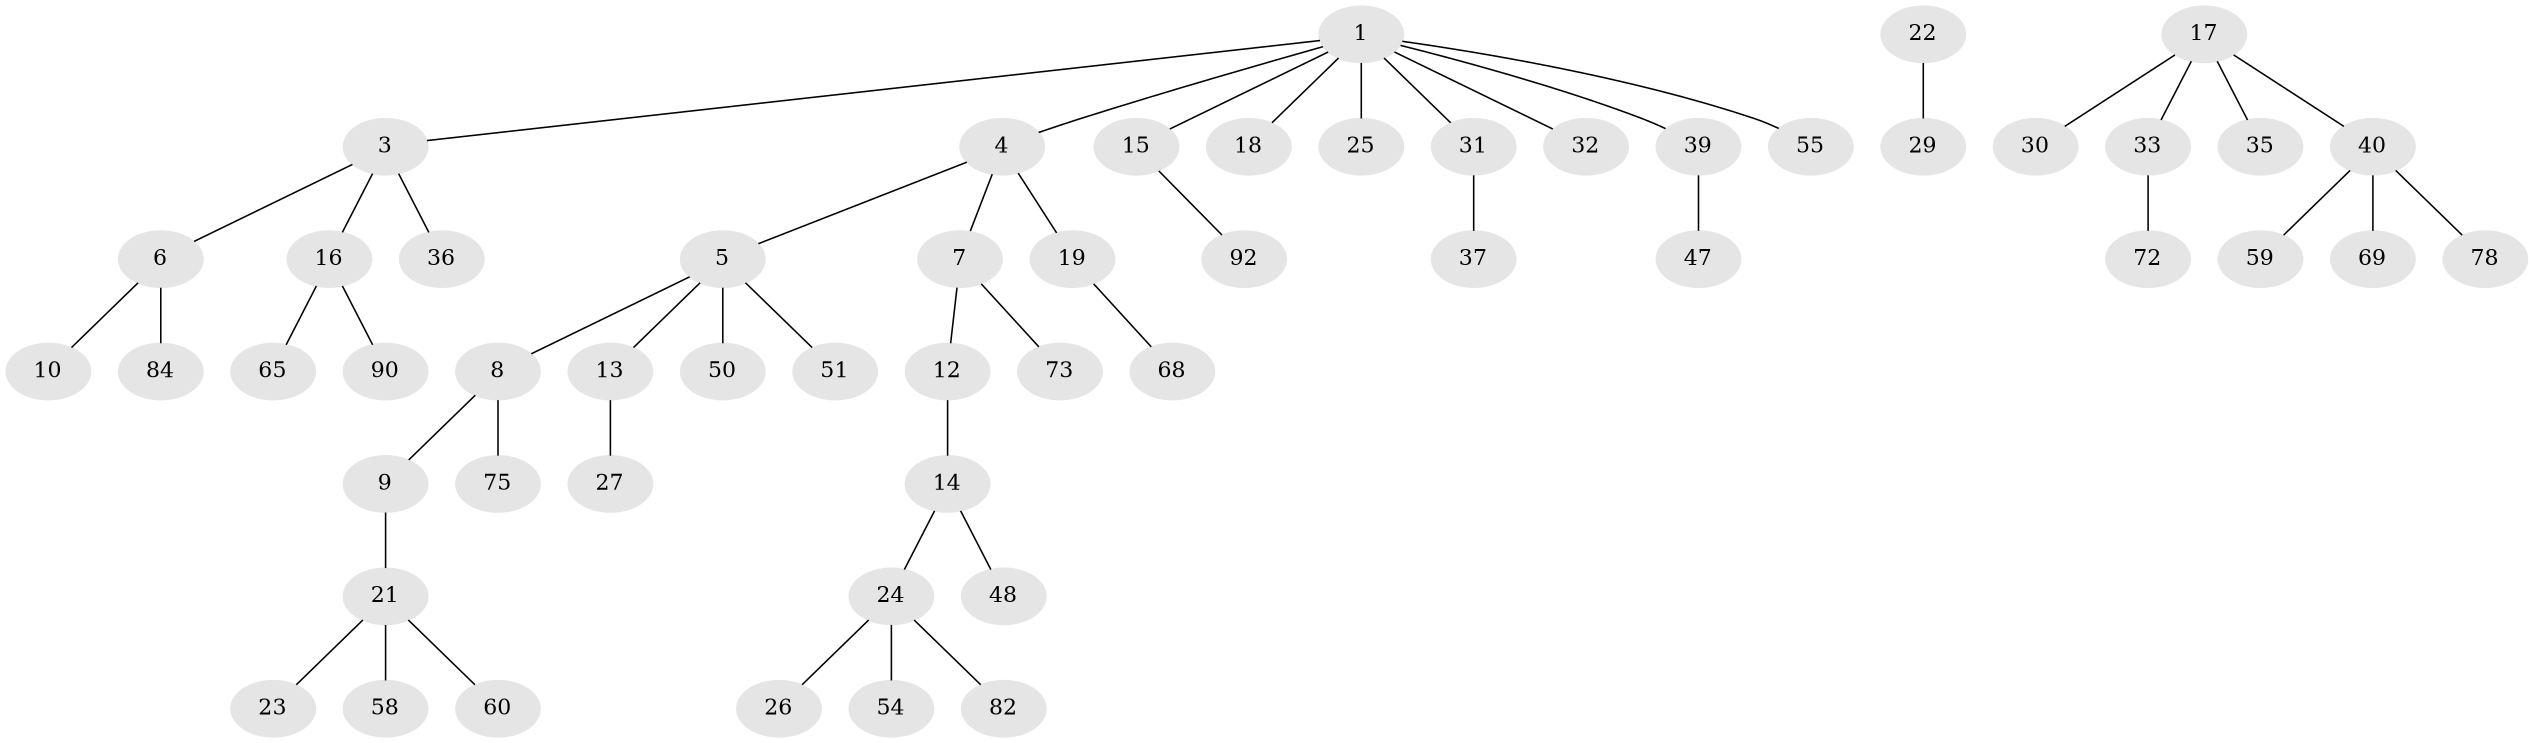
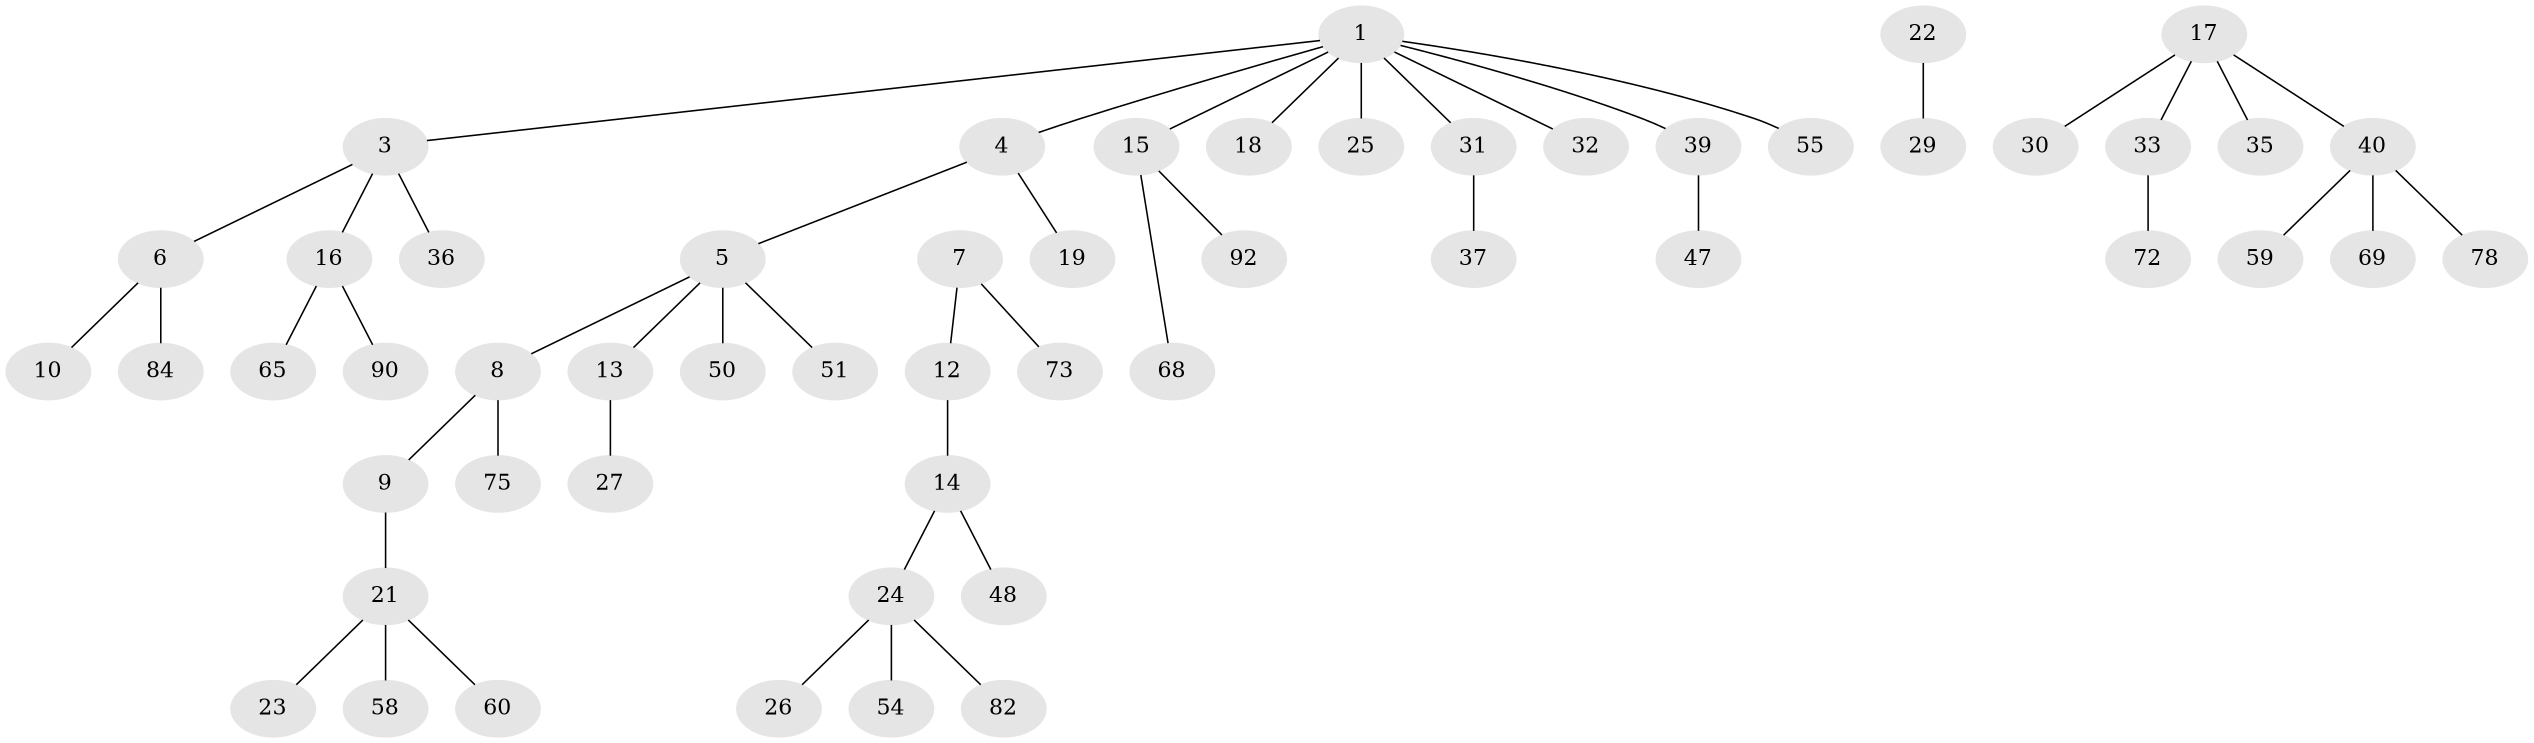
(981, 203) -> none
(1122, 315) -> (1154, 259)
